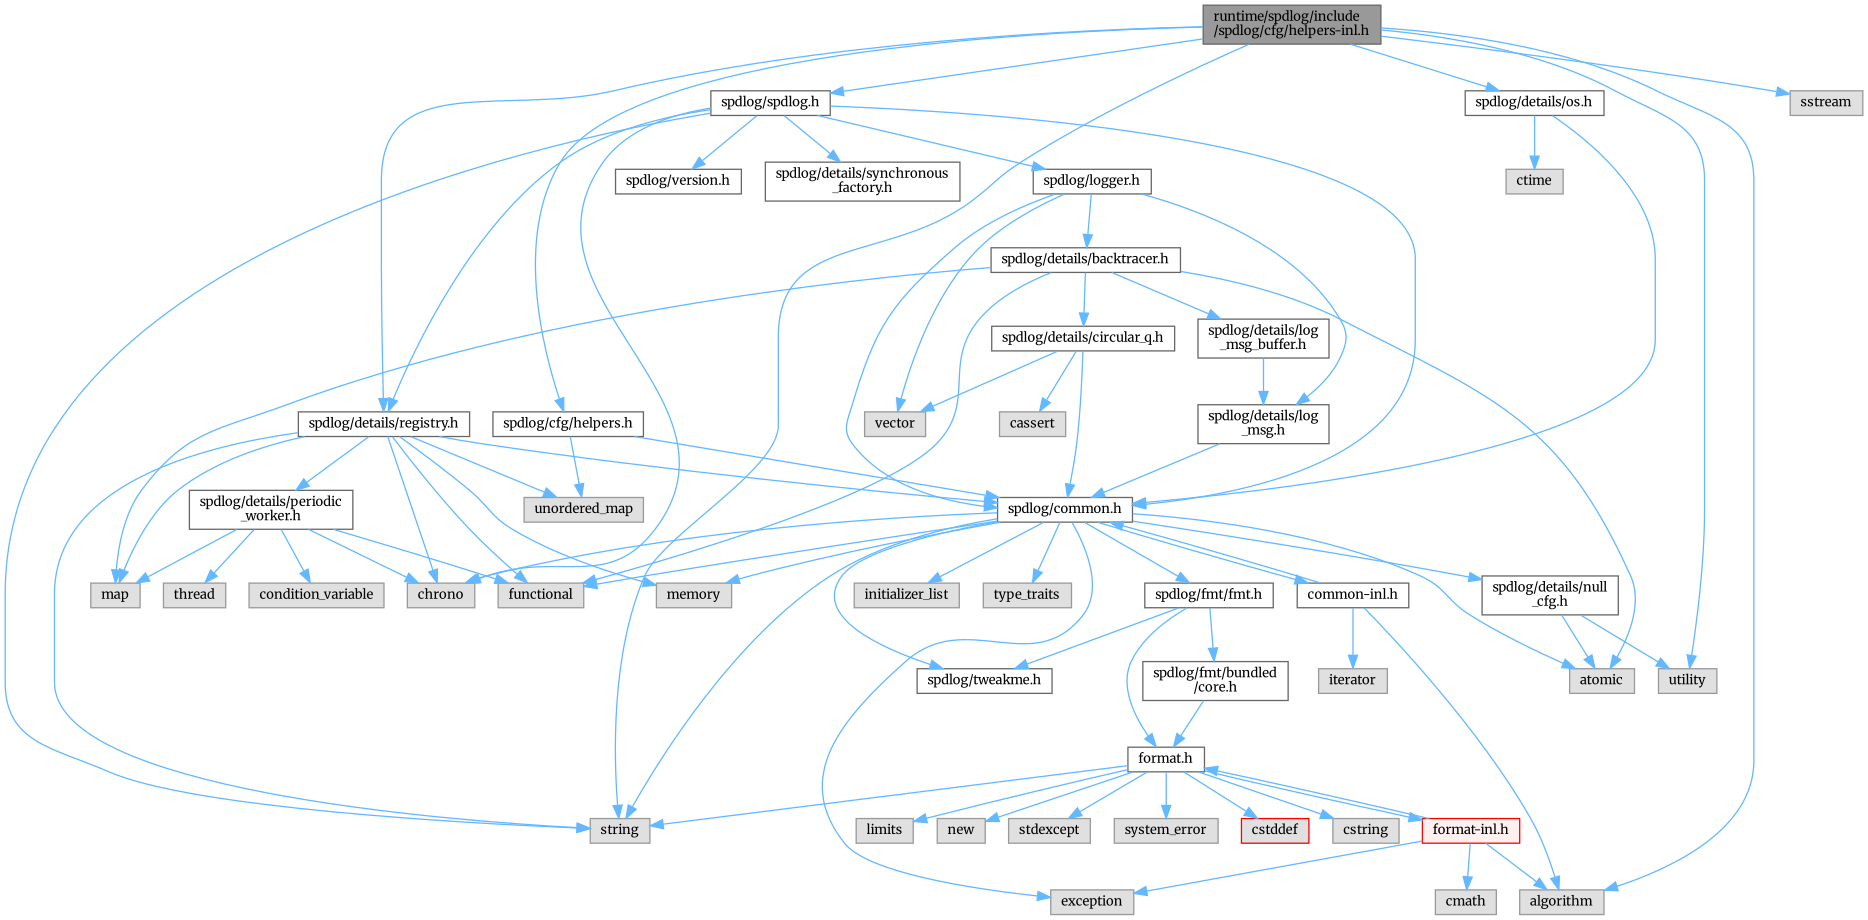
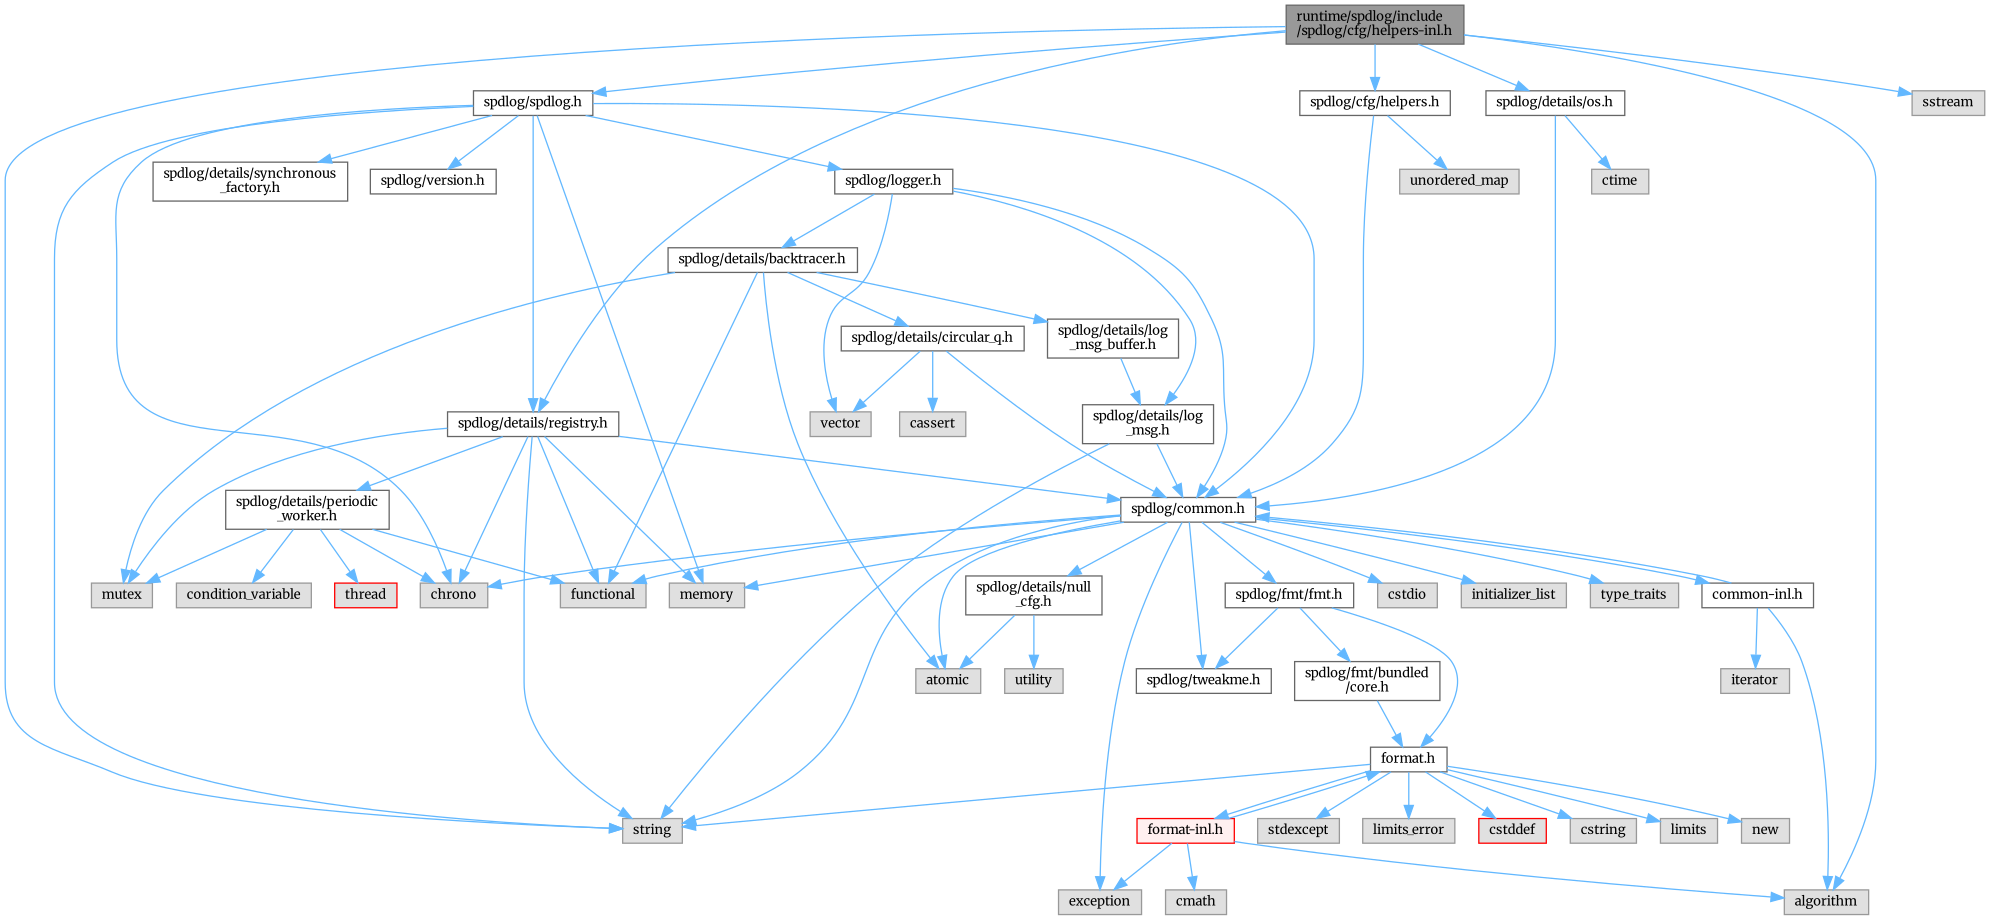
(1705, 229) -> none
none -> (618, 343)
(478, 464) -> none
(115, 595) -> (122, 595)
(195, 595) -> (366, 595)
none -> (1407, 595)
none -> (866, 597)
(1166, 831) -> (1409, 831)
